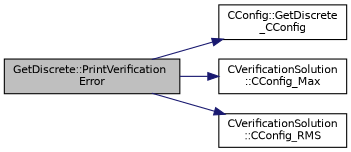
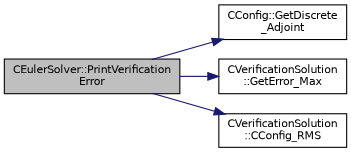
(283, 22) -> (283, 22)
(92, 76) -> (92, 76)
(283, 76) -> (283, 76)
